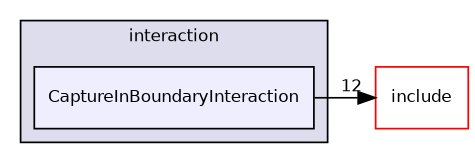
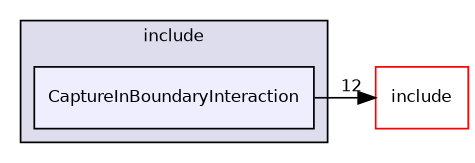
(174, 37) -> (174, 37)
